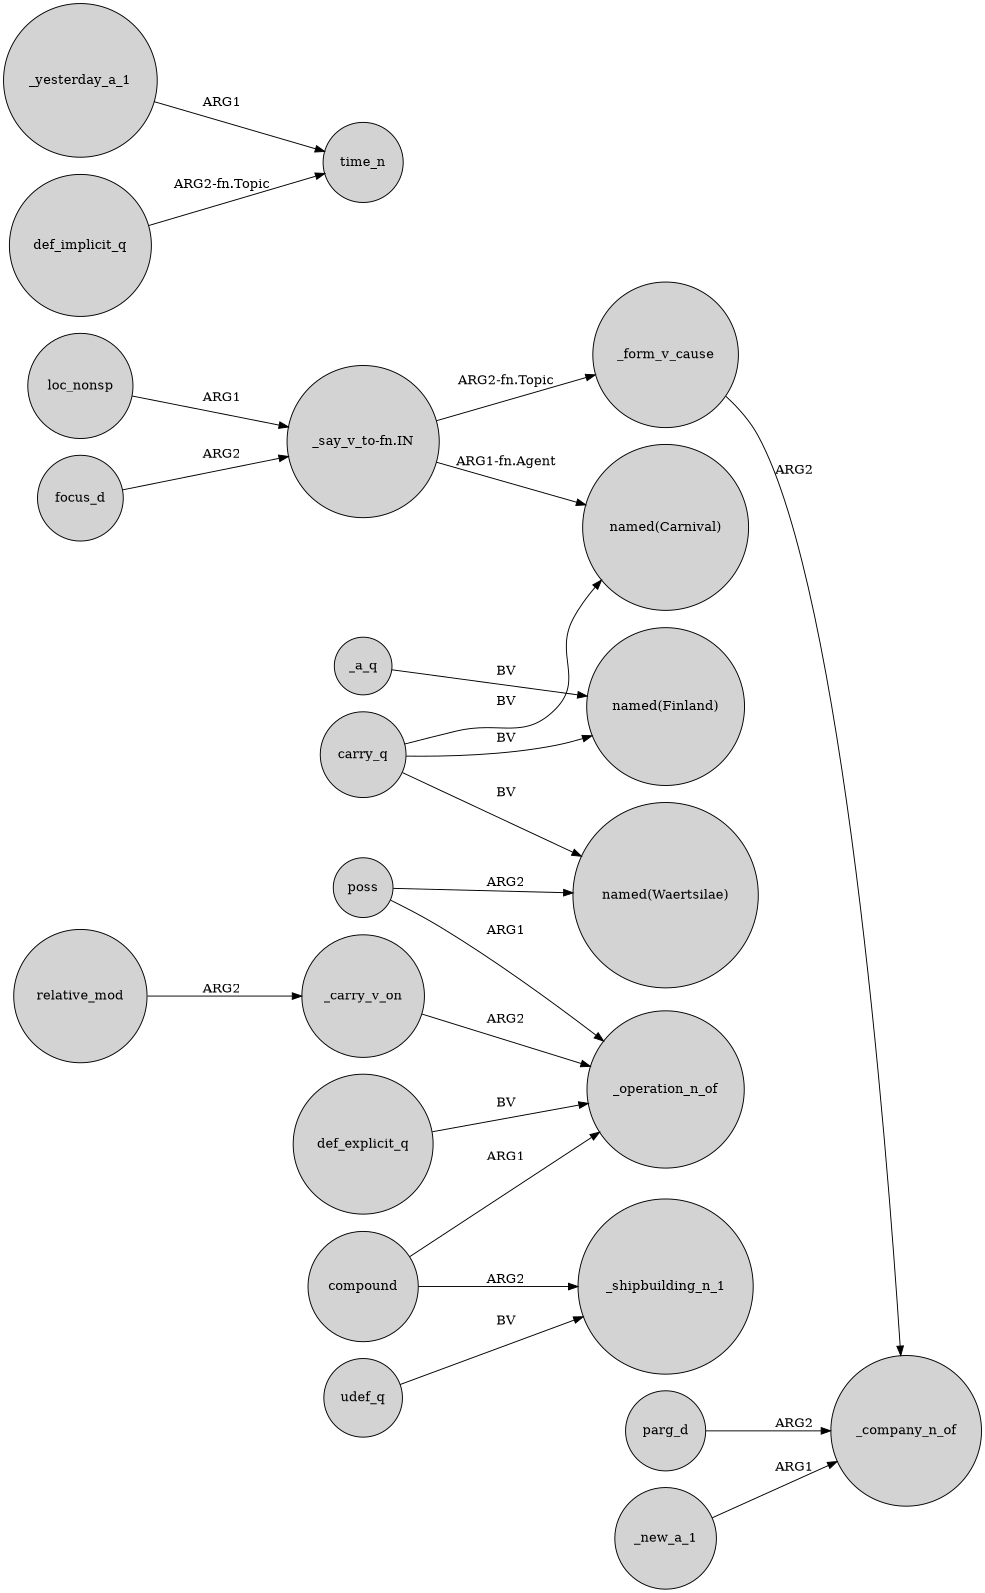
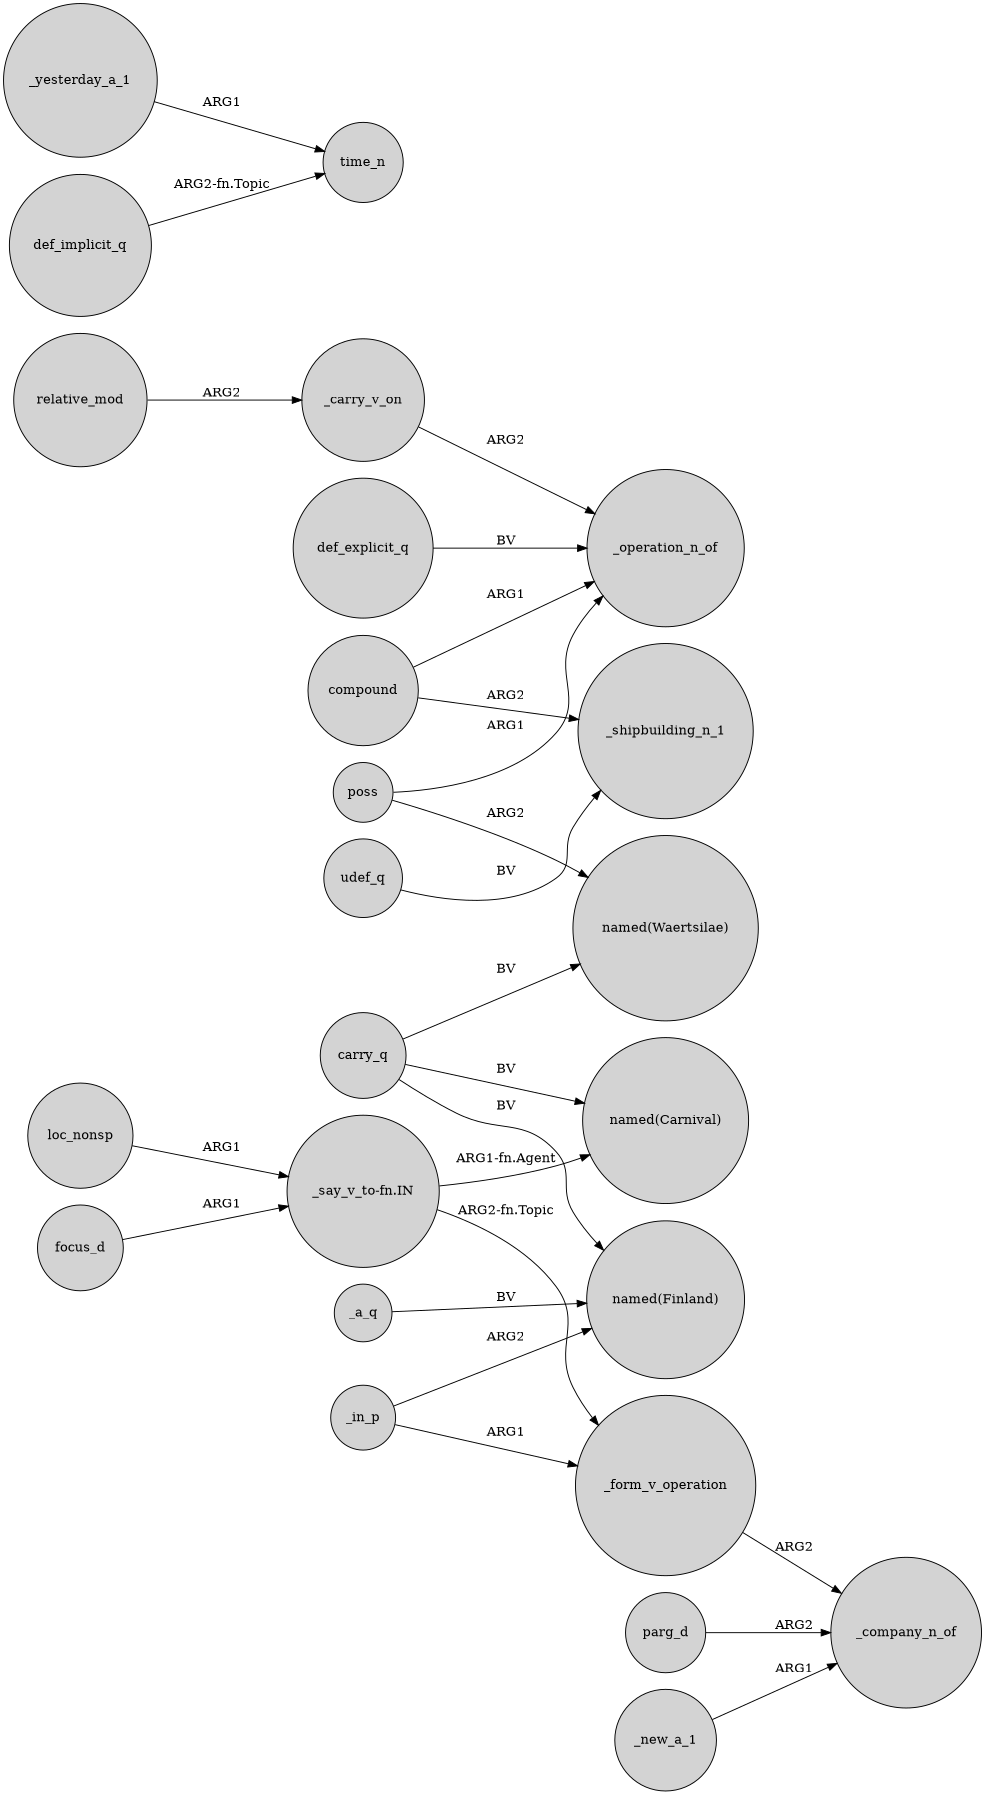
(666, 355) -> (666, 1486)
(222, 454) -> (222, 1204)
none -> (363, 1418)
